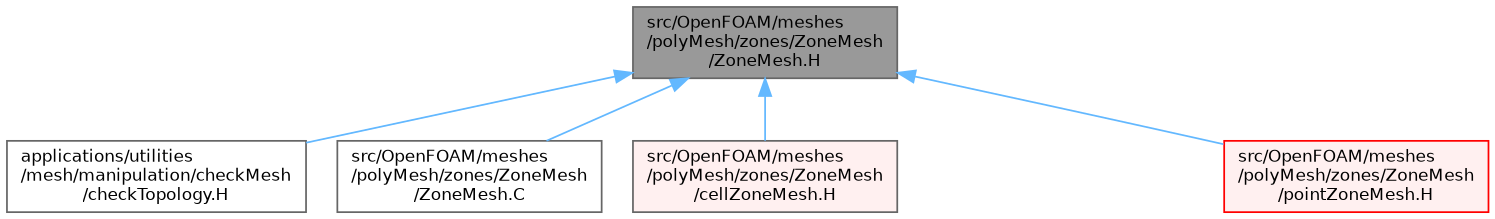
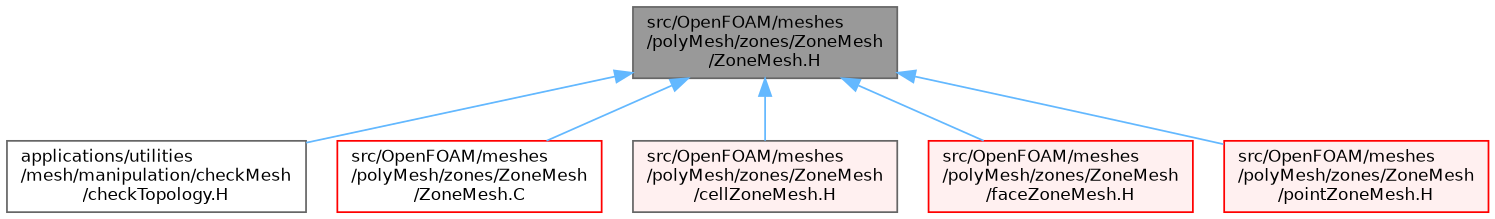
(470, 176) -> (470, 176)
none -> (1061, 176)
